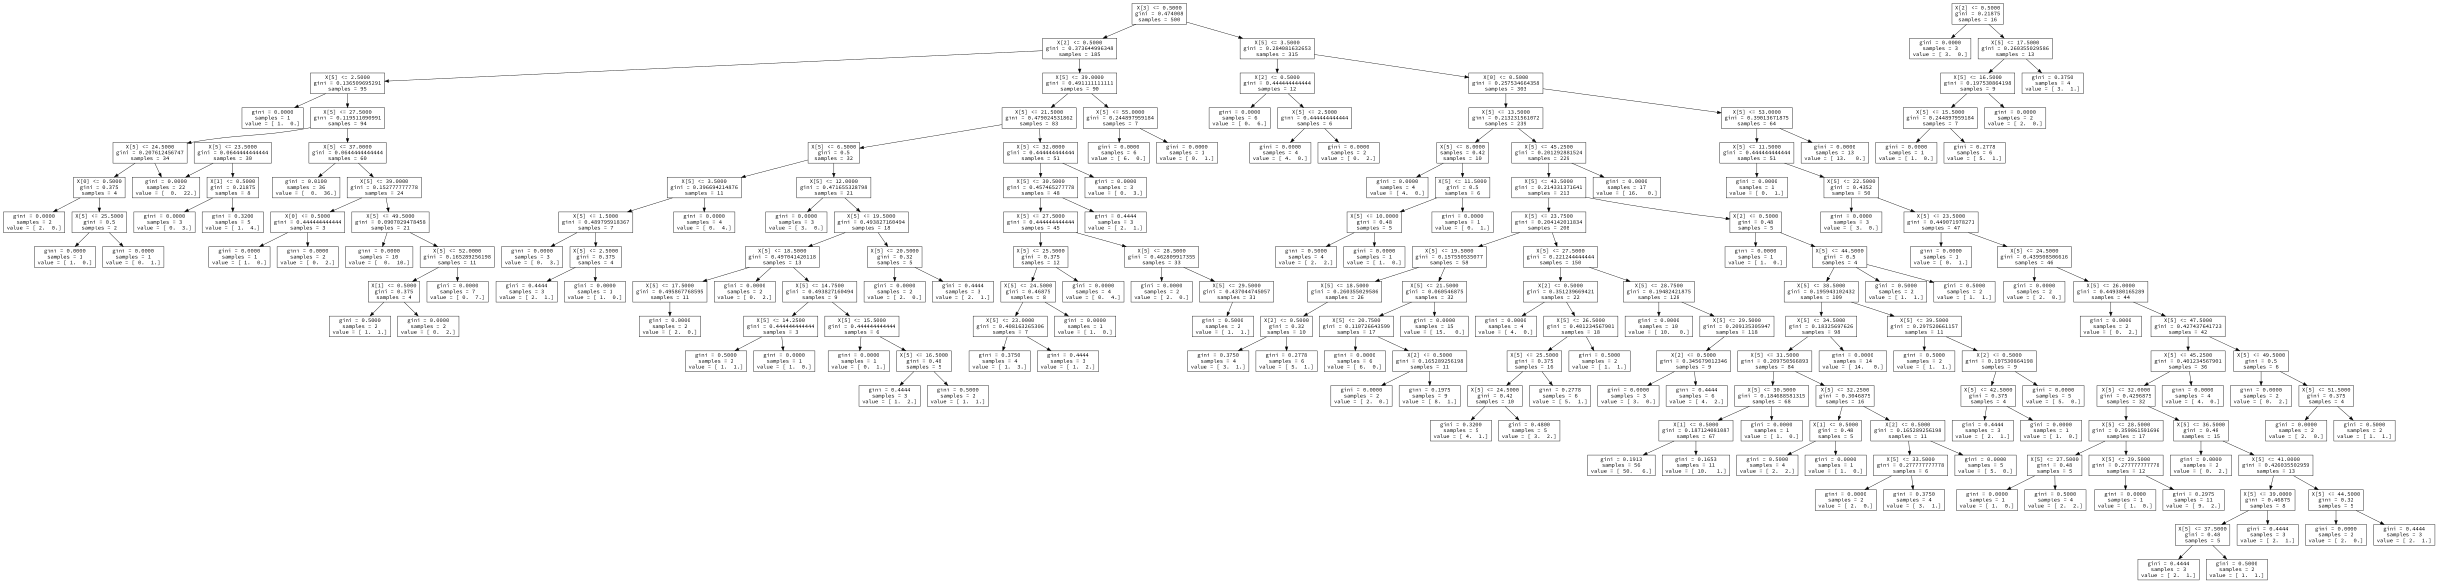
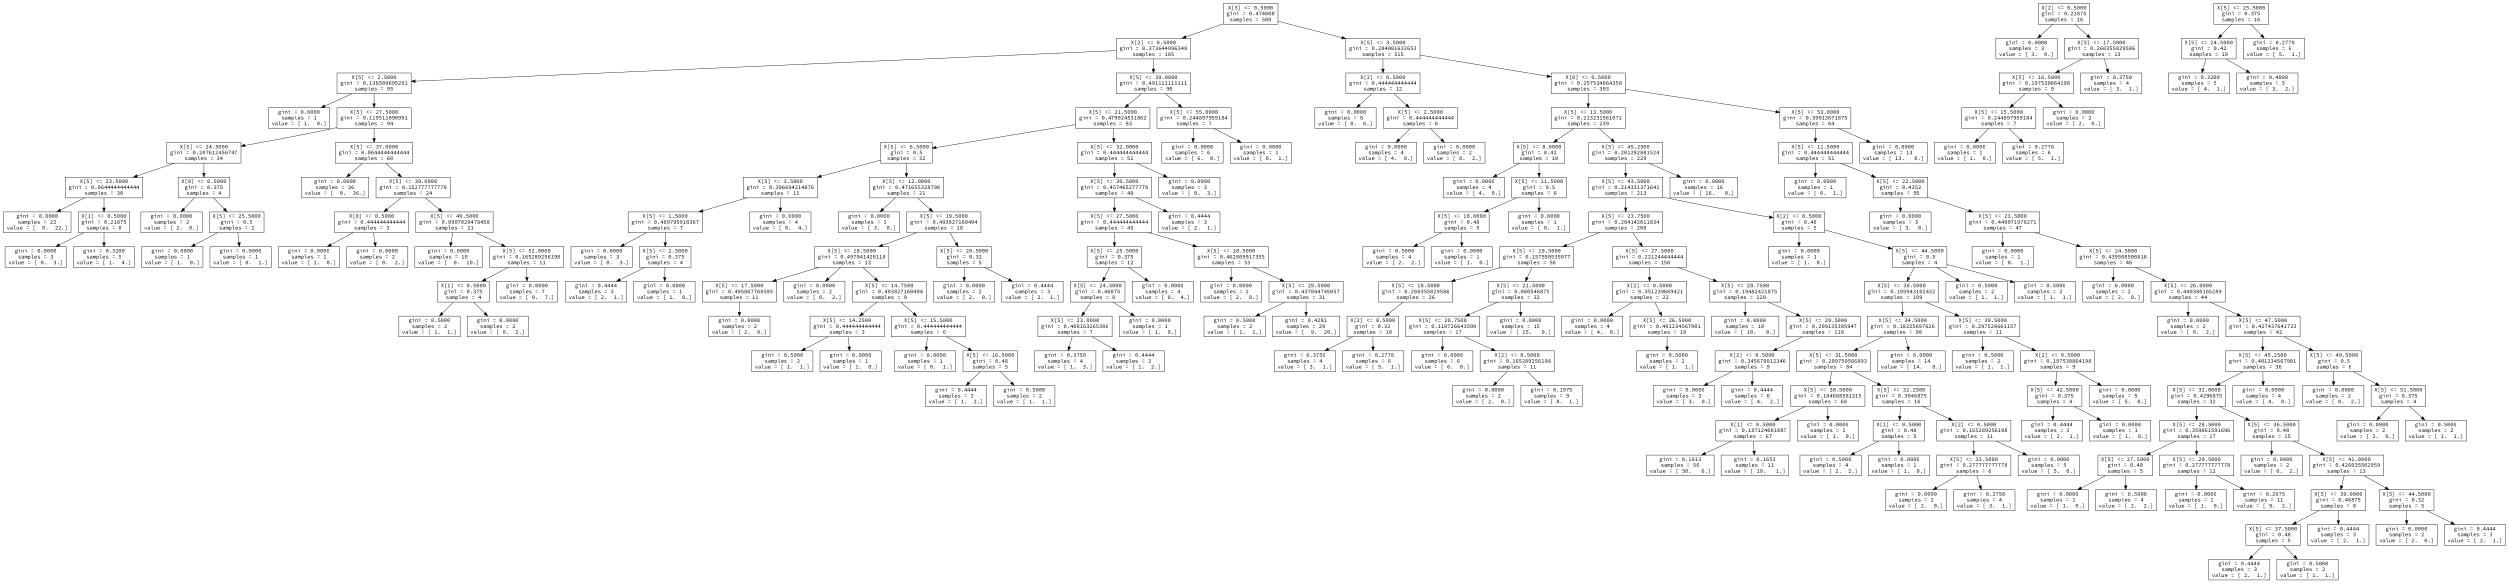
(1463, 153) -> (1539, 153)
(157, 168) -> (156, 170)
(306, 188) -> (335, 188)
(1627, 188) -> (1704, 188)
none -> (1306, 326)
(1559, 343) -> none
